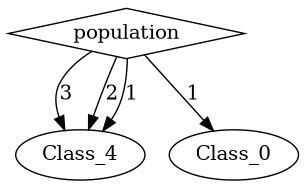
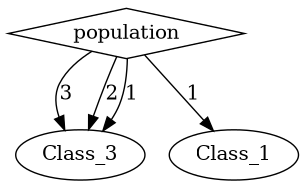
(80, 155) -> (80, 155)
(234, 155) -> (234, 155)
